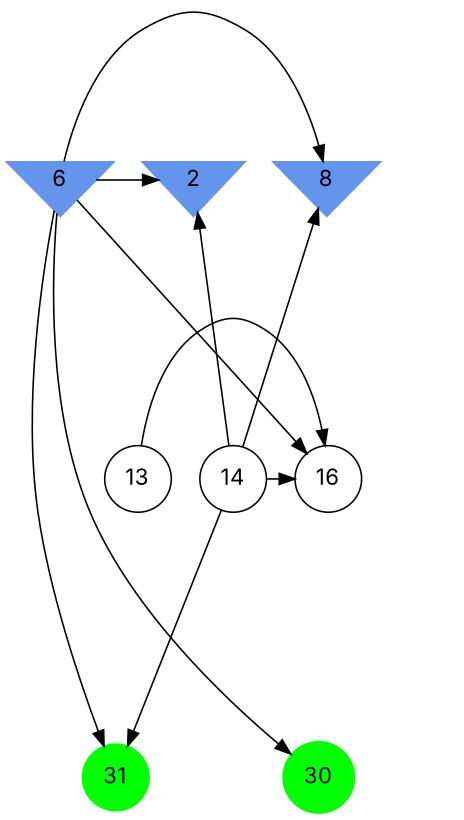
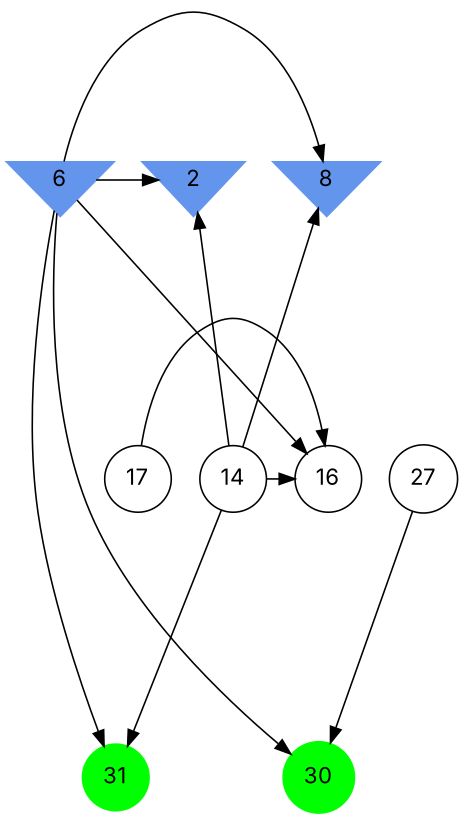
(138, 479) -> (138, 479)
none -> (423, 479)
